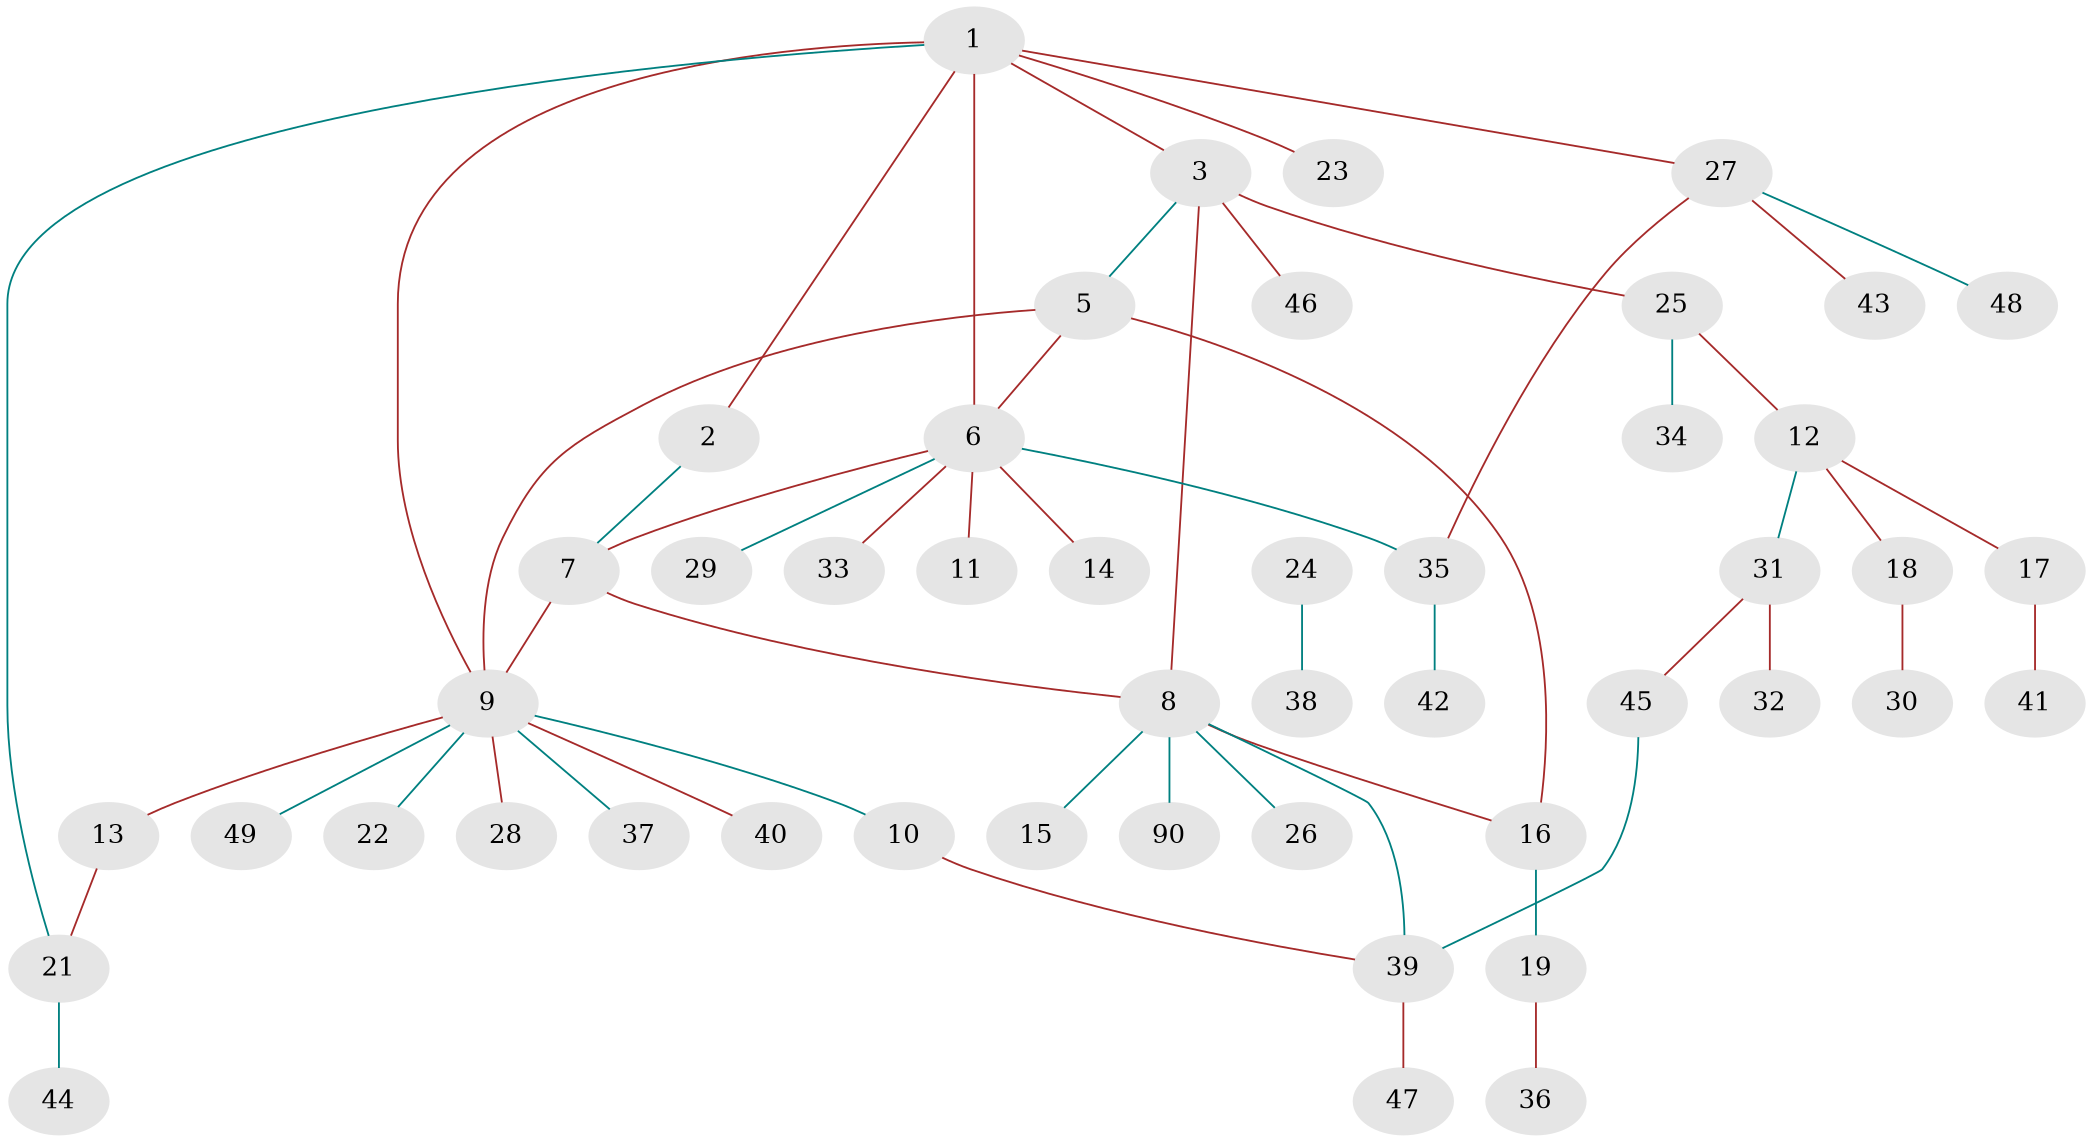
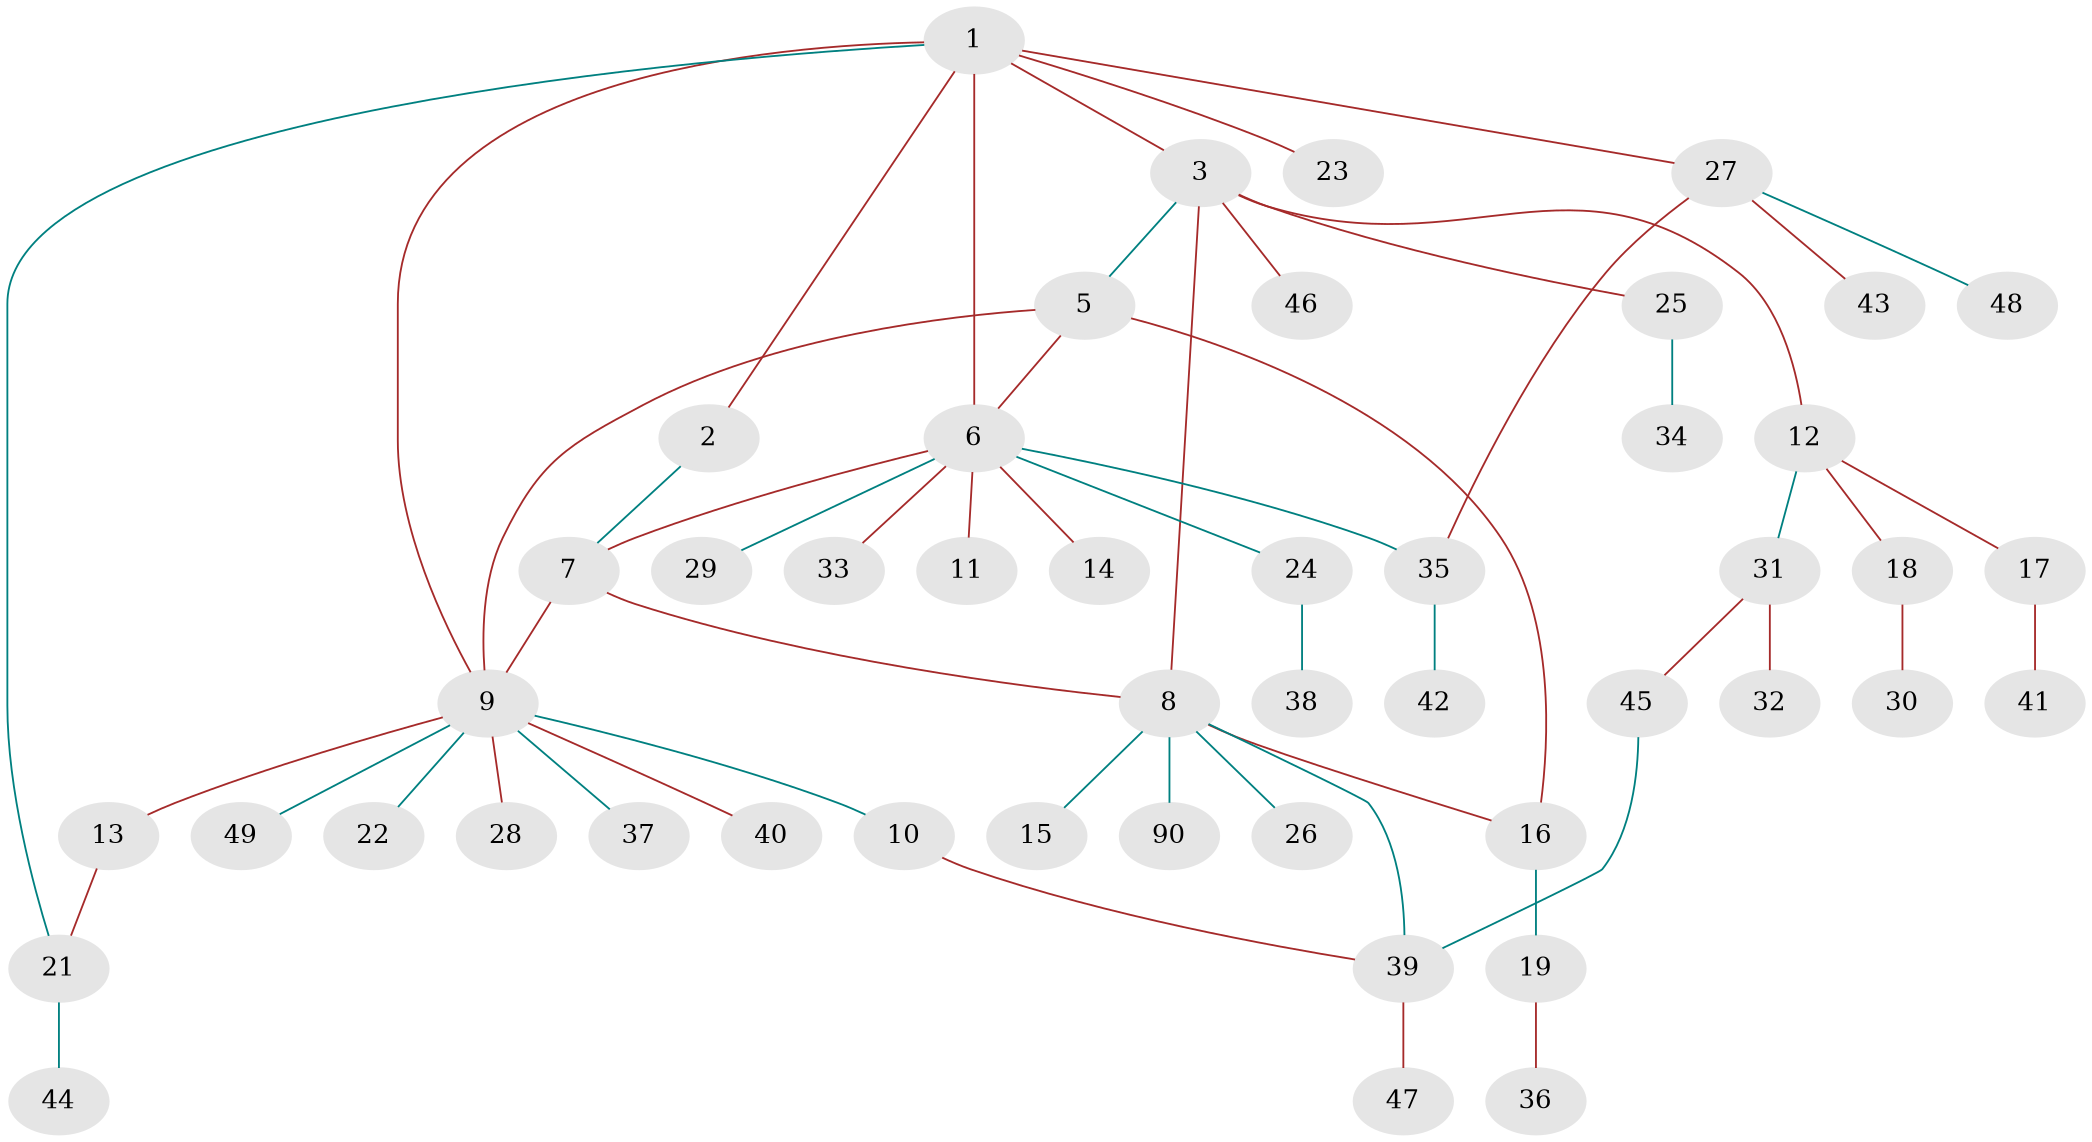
(1738, 372) -> (1568, 210)
none -> (1138, 505)
